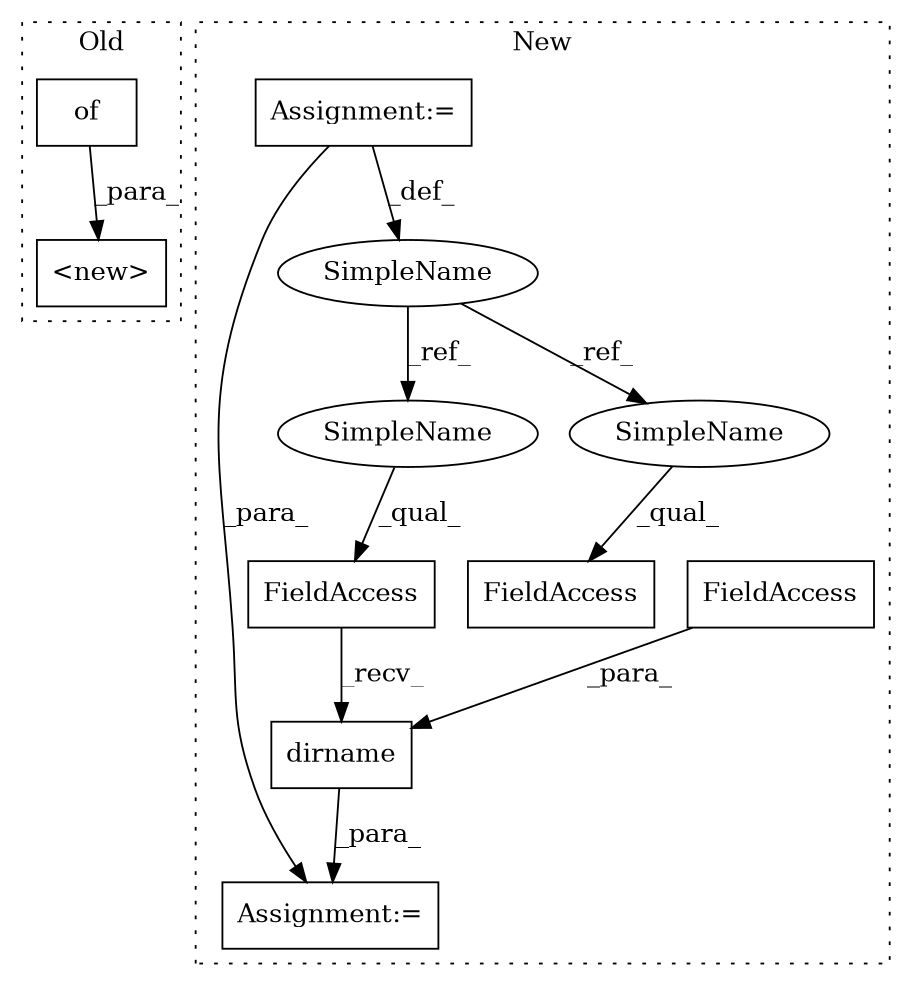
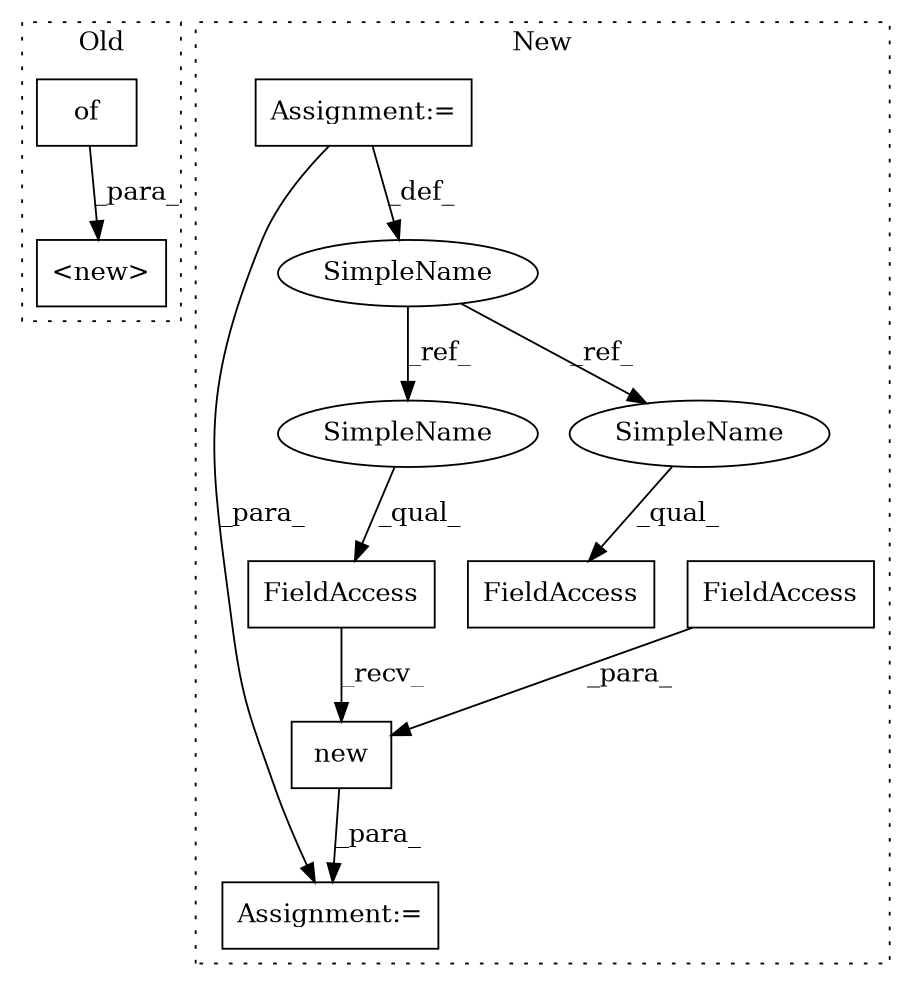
(341, 755) -> (341, 755)
